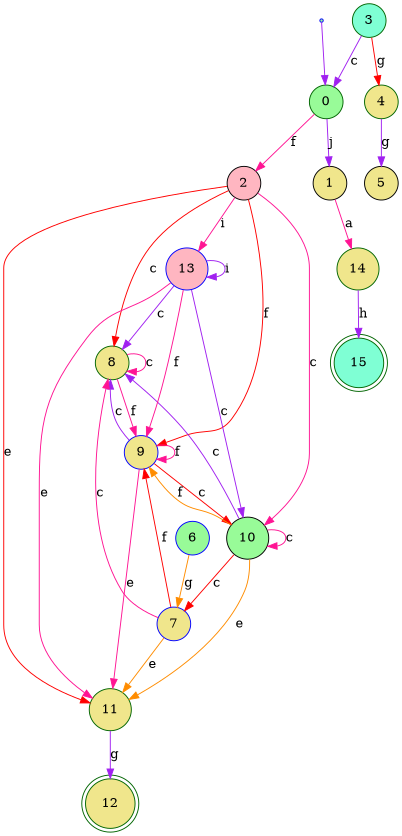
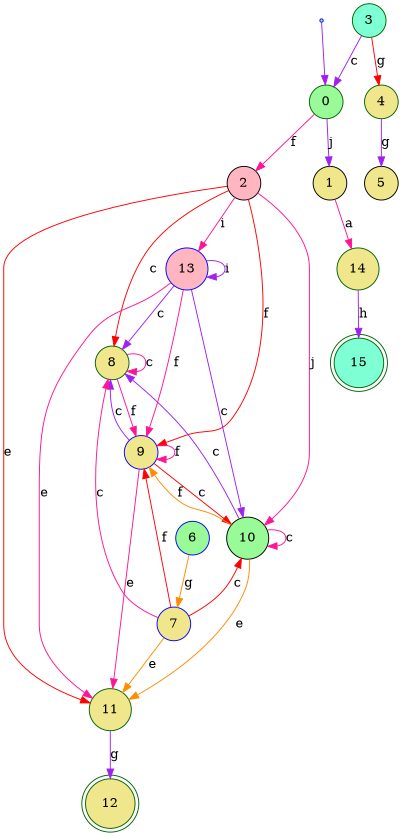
(313, 363) -> (313, 363)
(212, 579) -> (218, 596)
